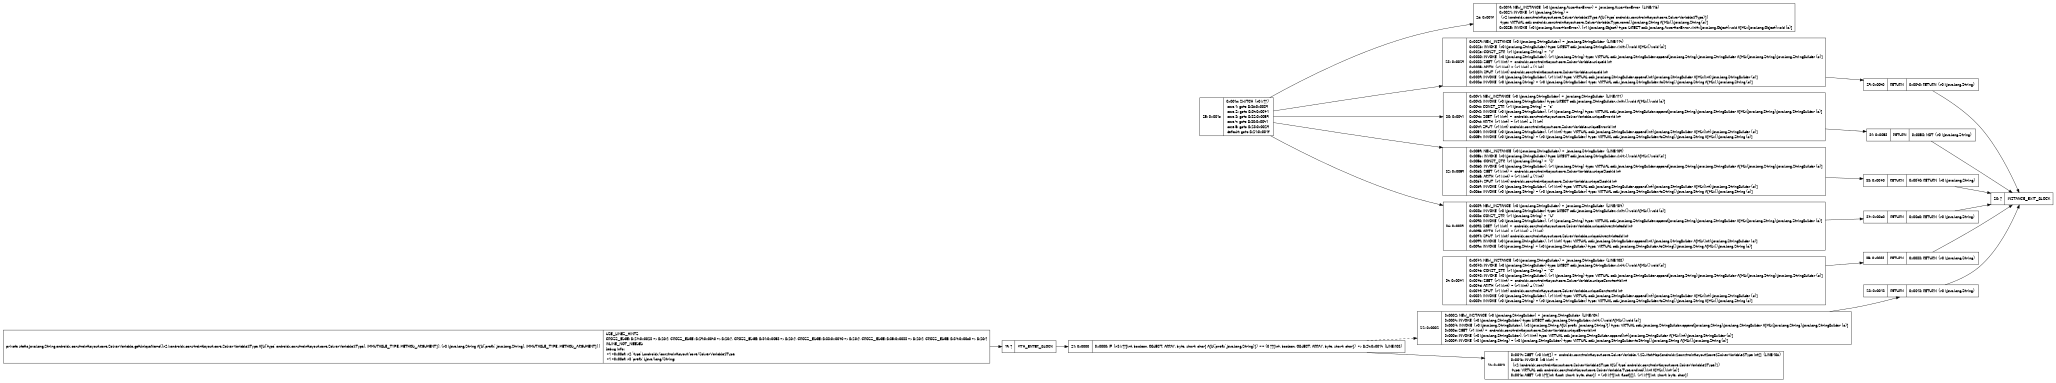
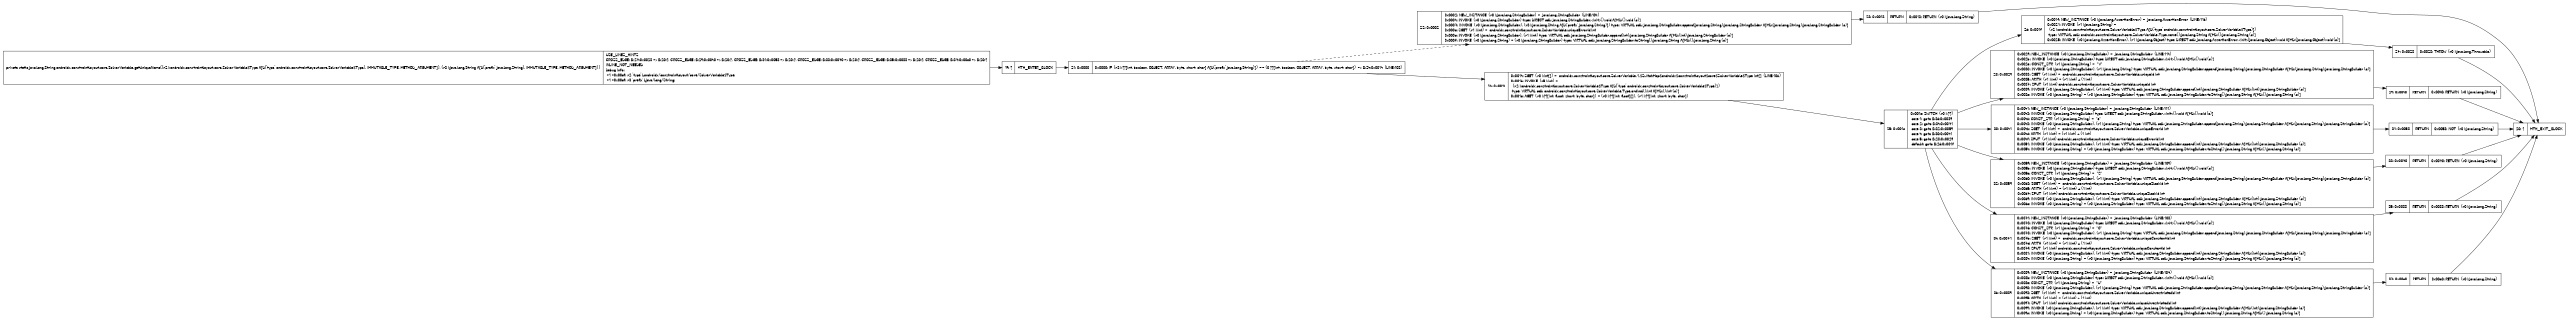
none -> (2444, 52)
none -> (1804, 112)
(1248, 132) -> (1933, 144)
none -> (1959, 185)
(2029, 199) -> (2546, 129)
